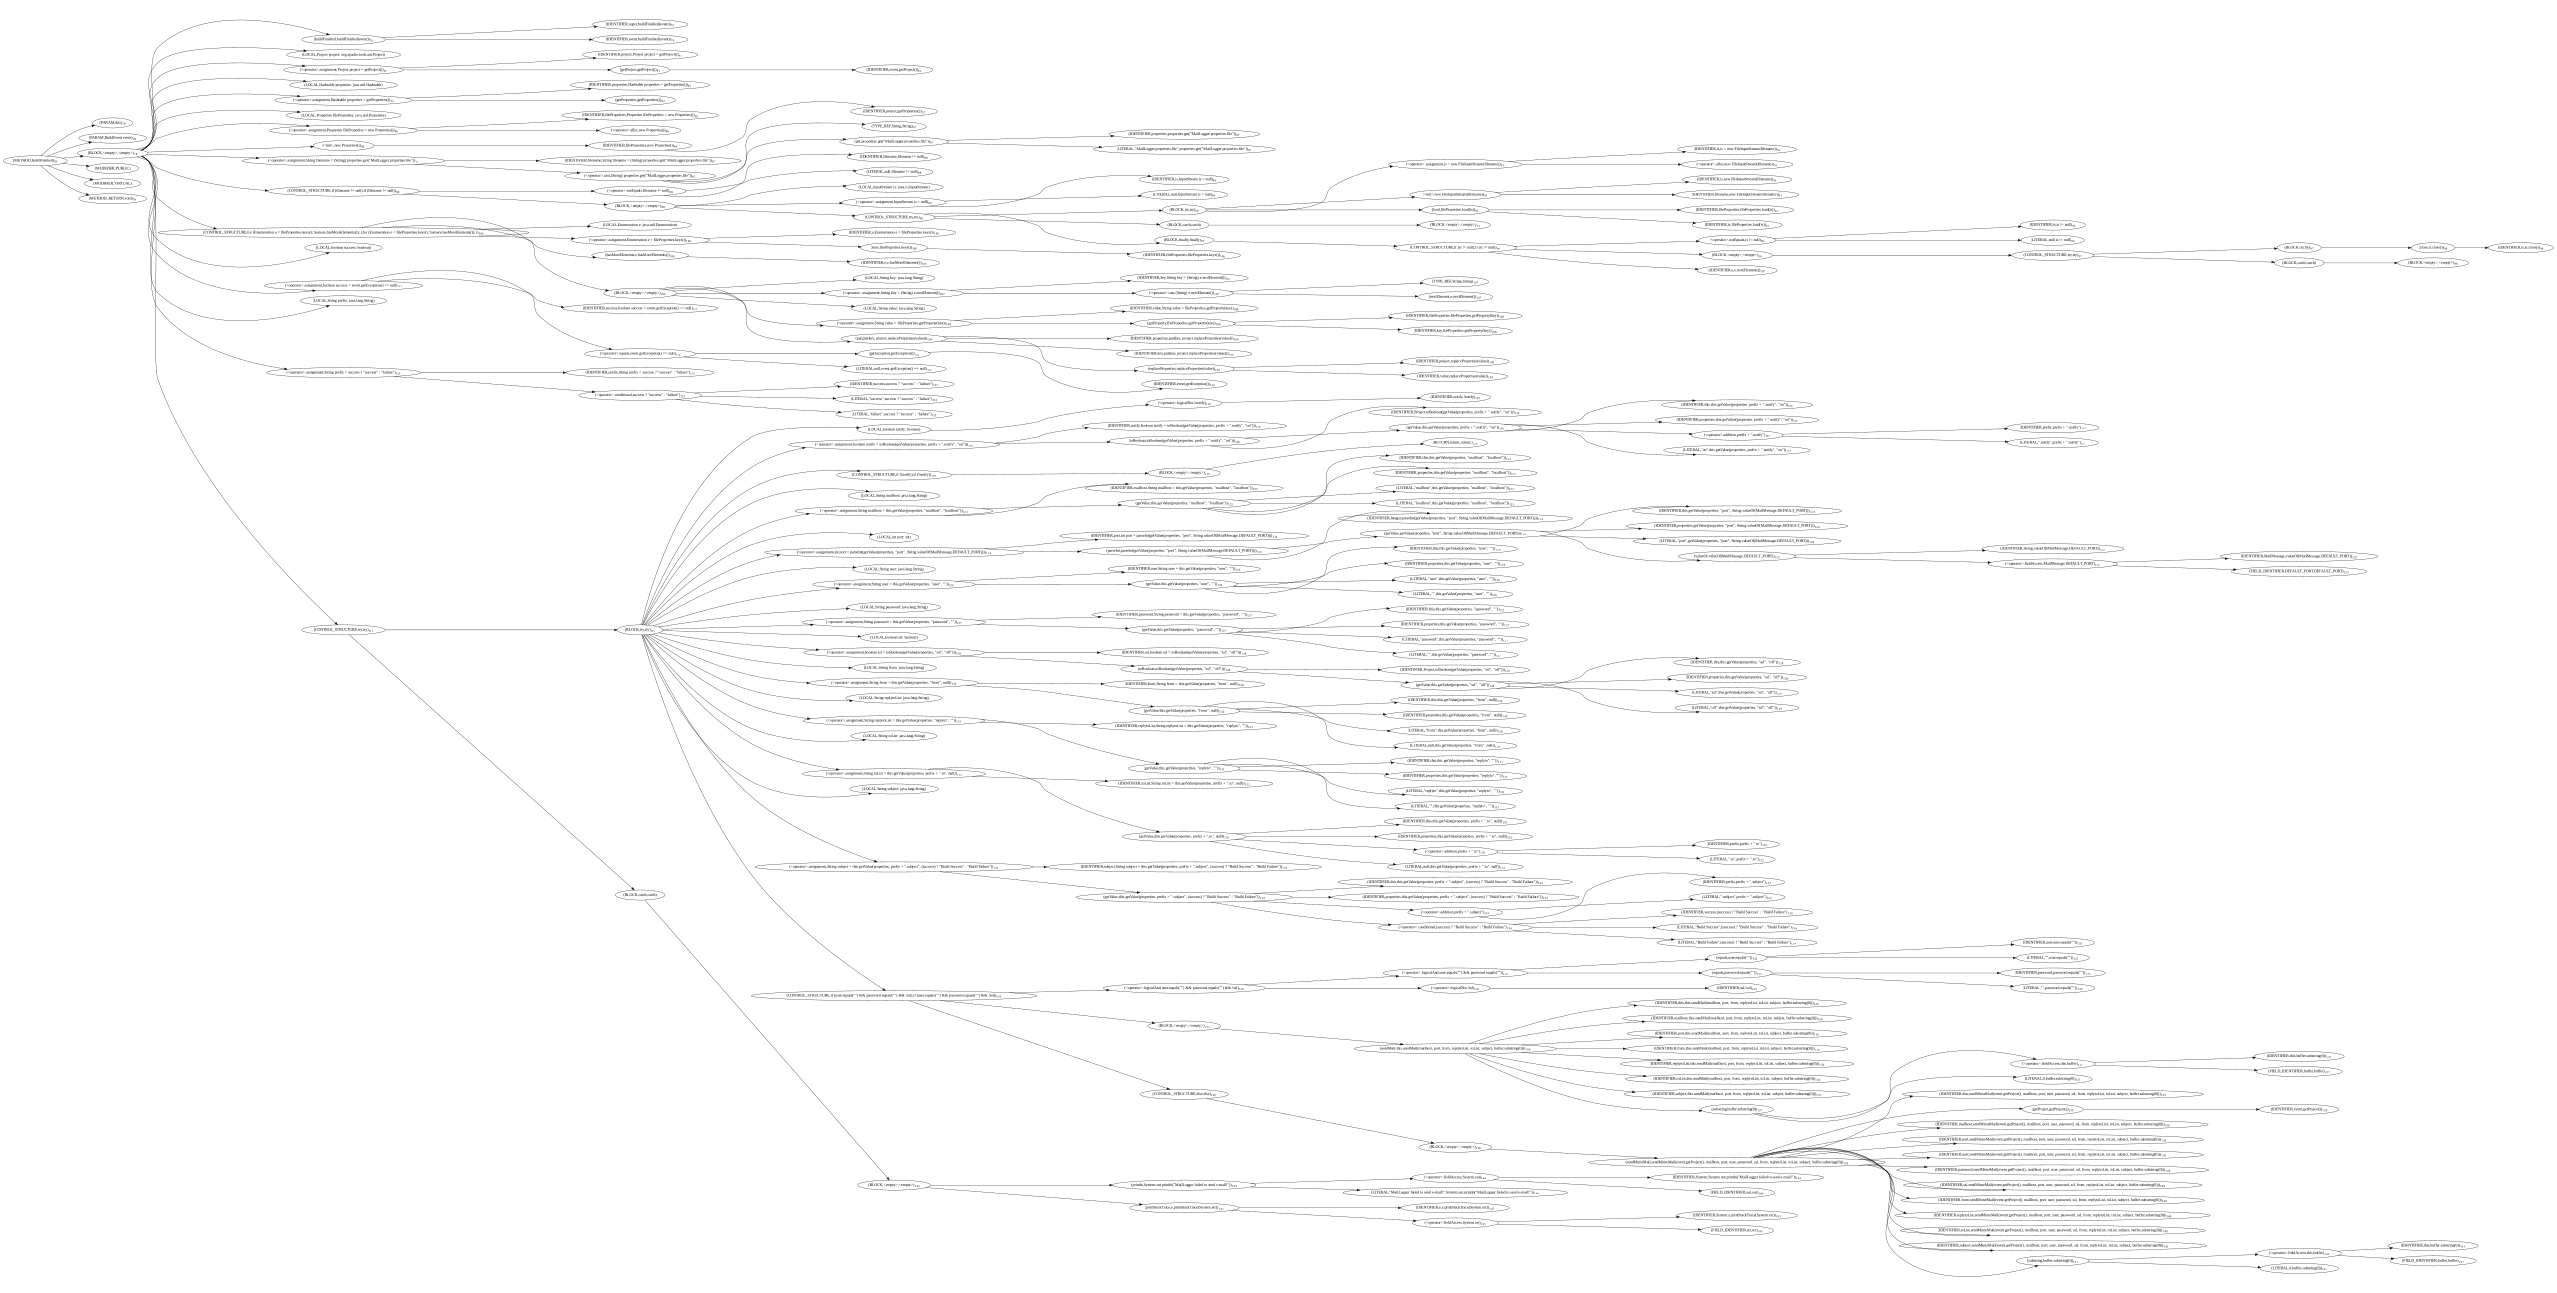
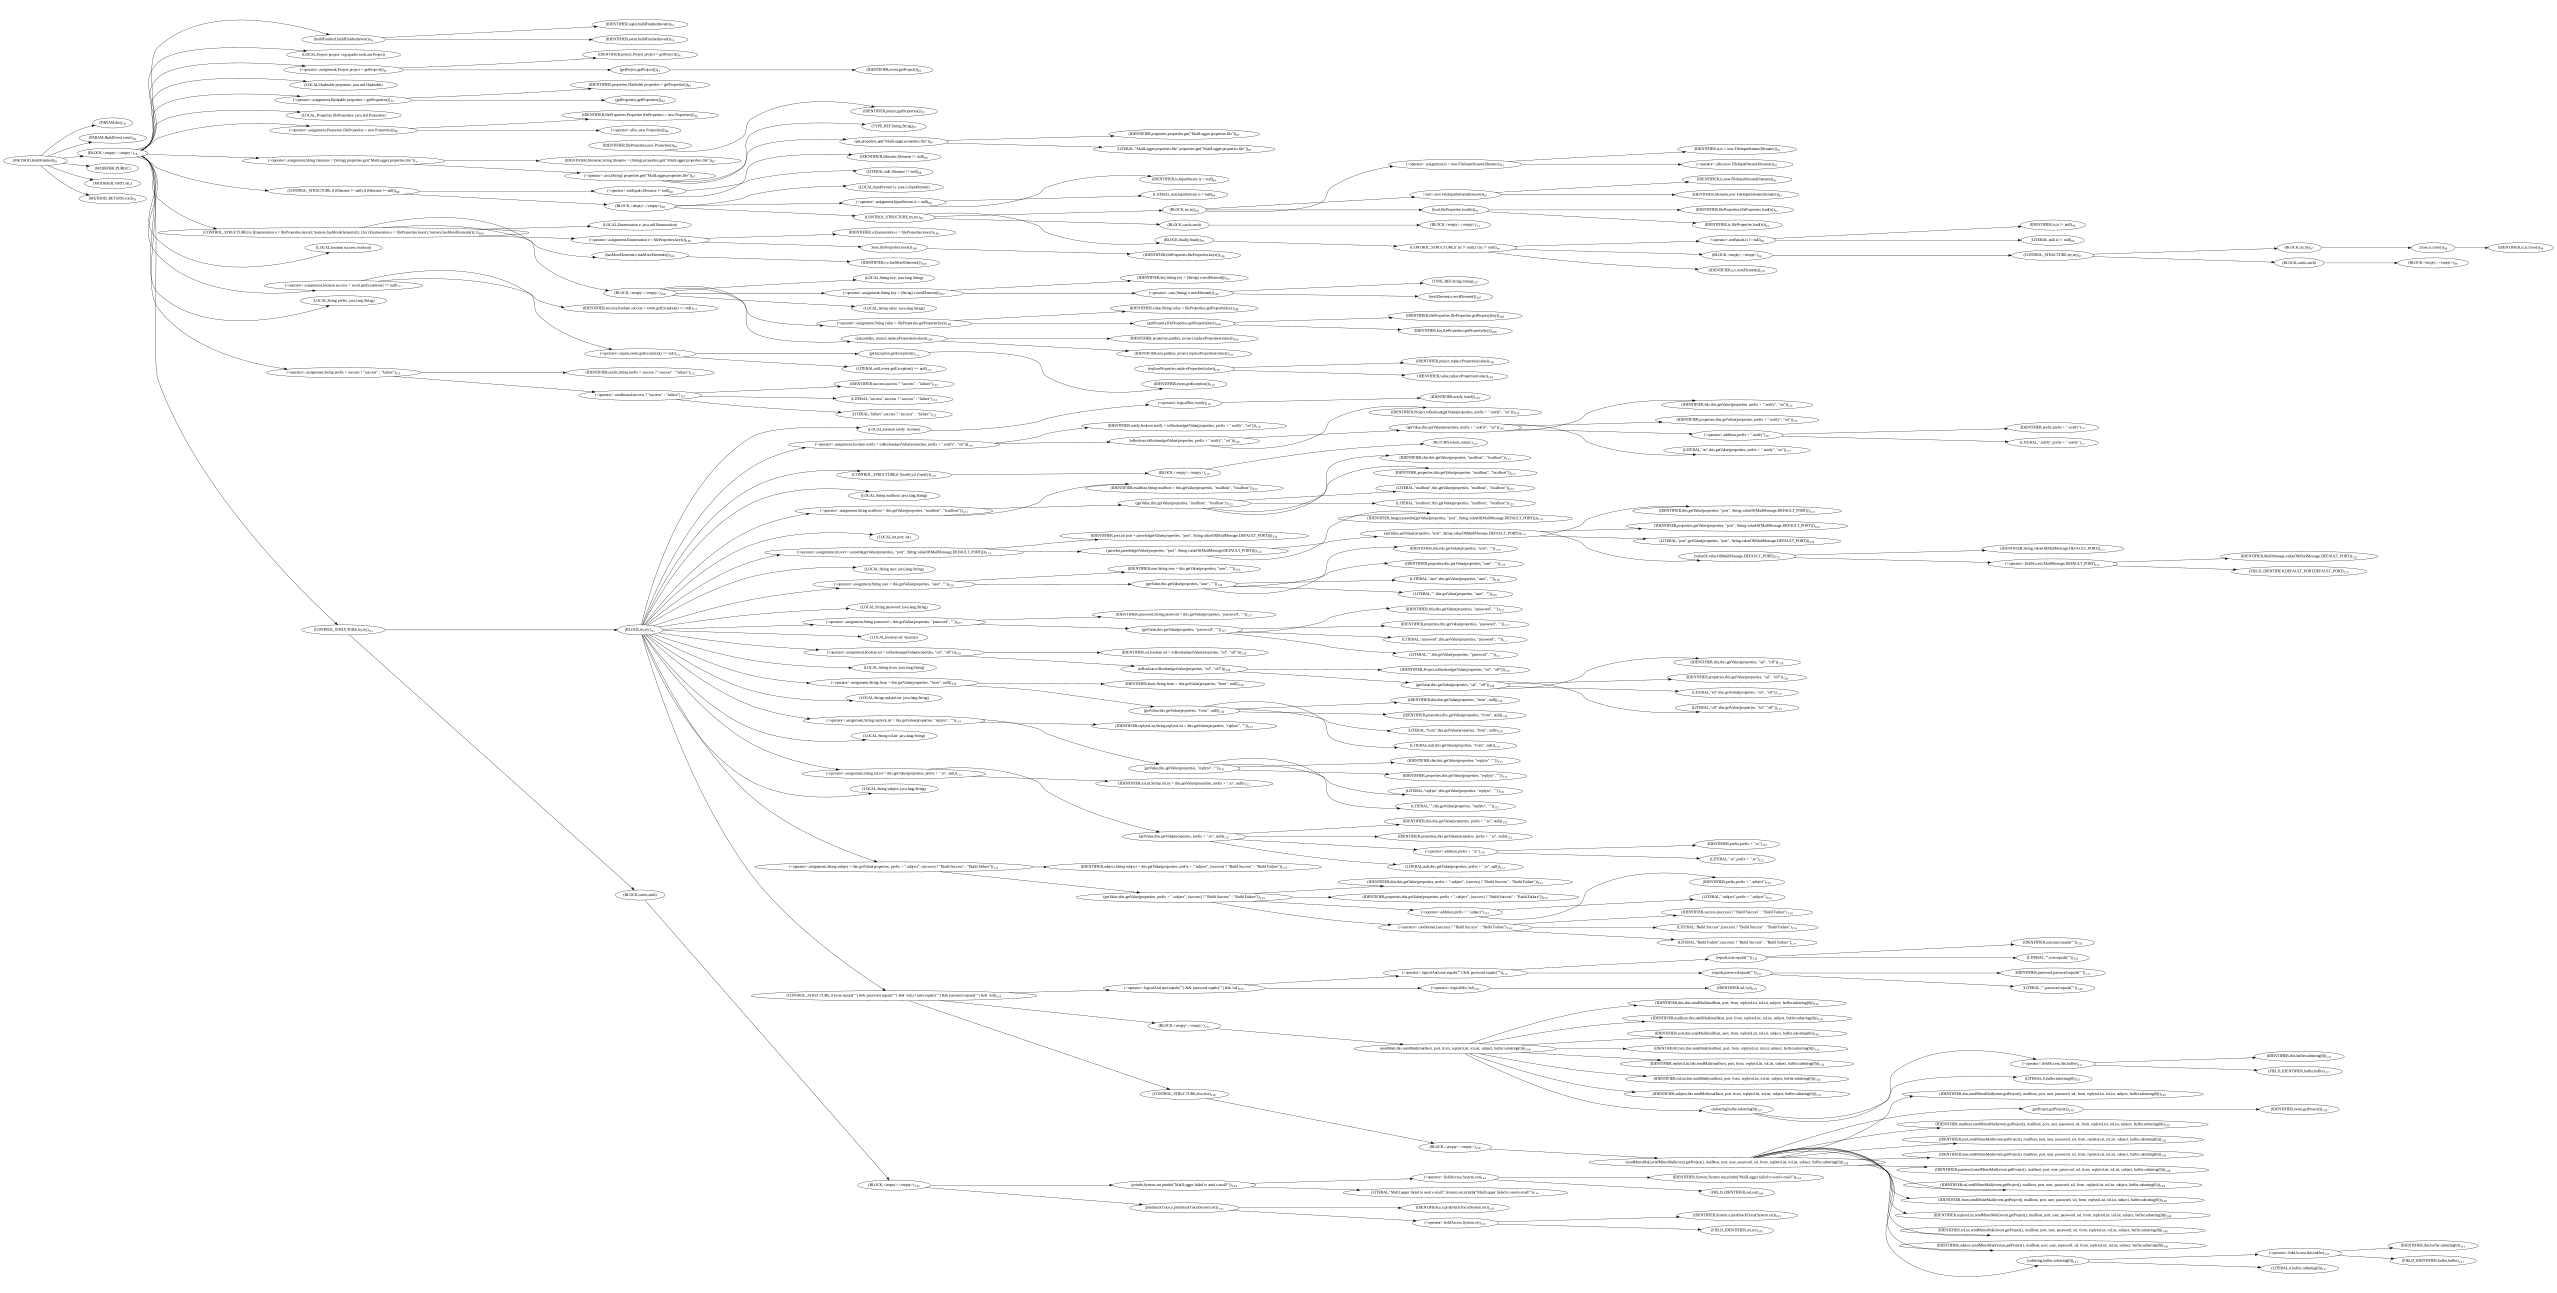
(344, 146) -> none
(1041, 351) -> none
